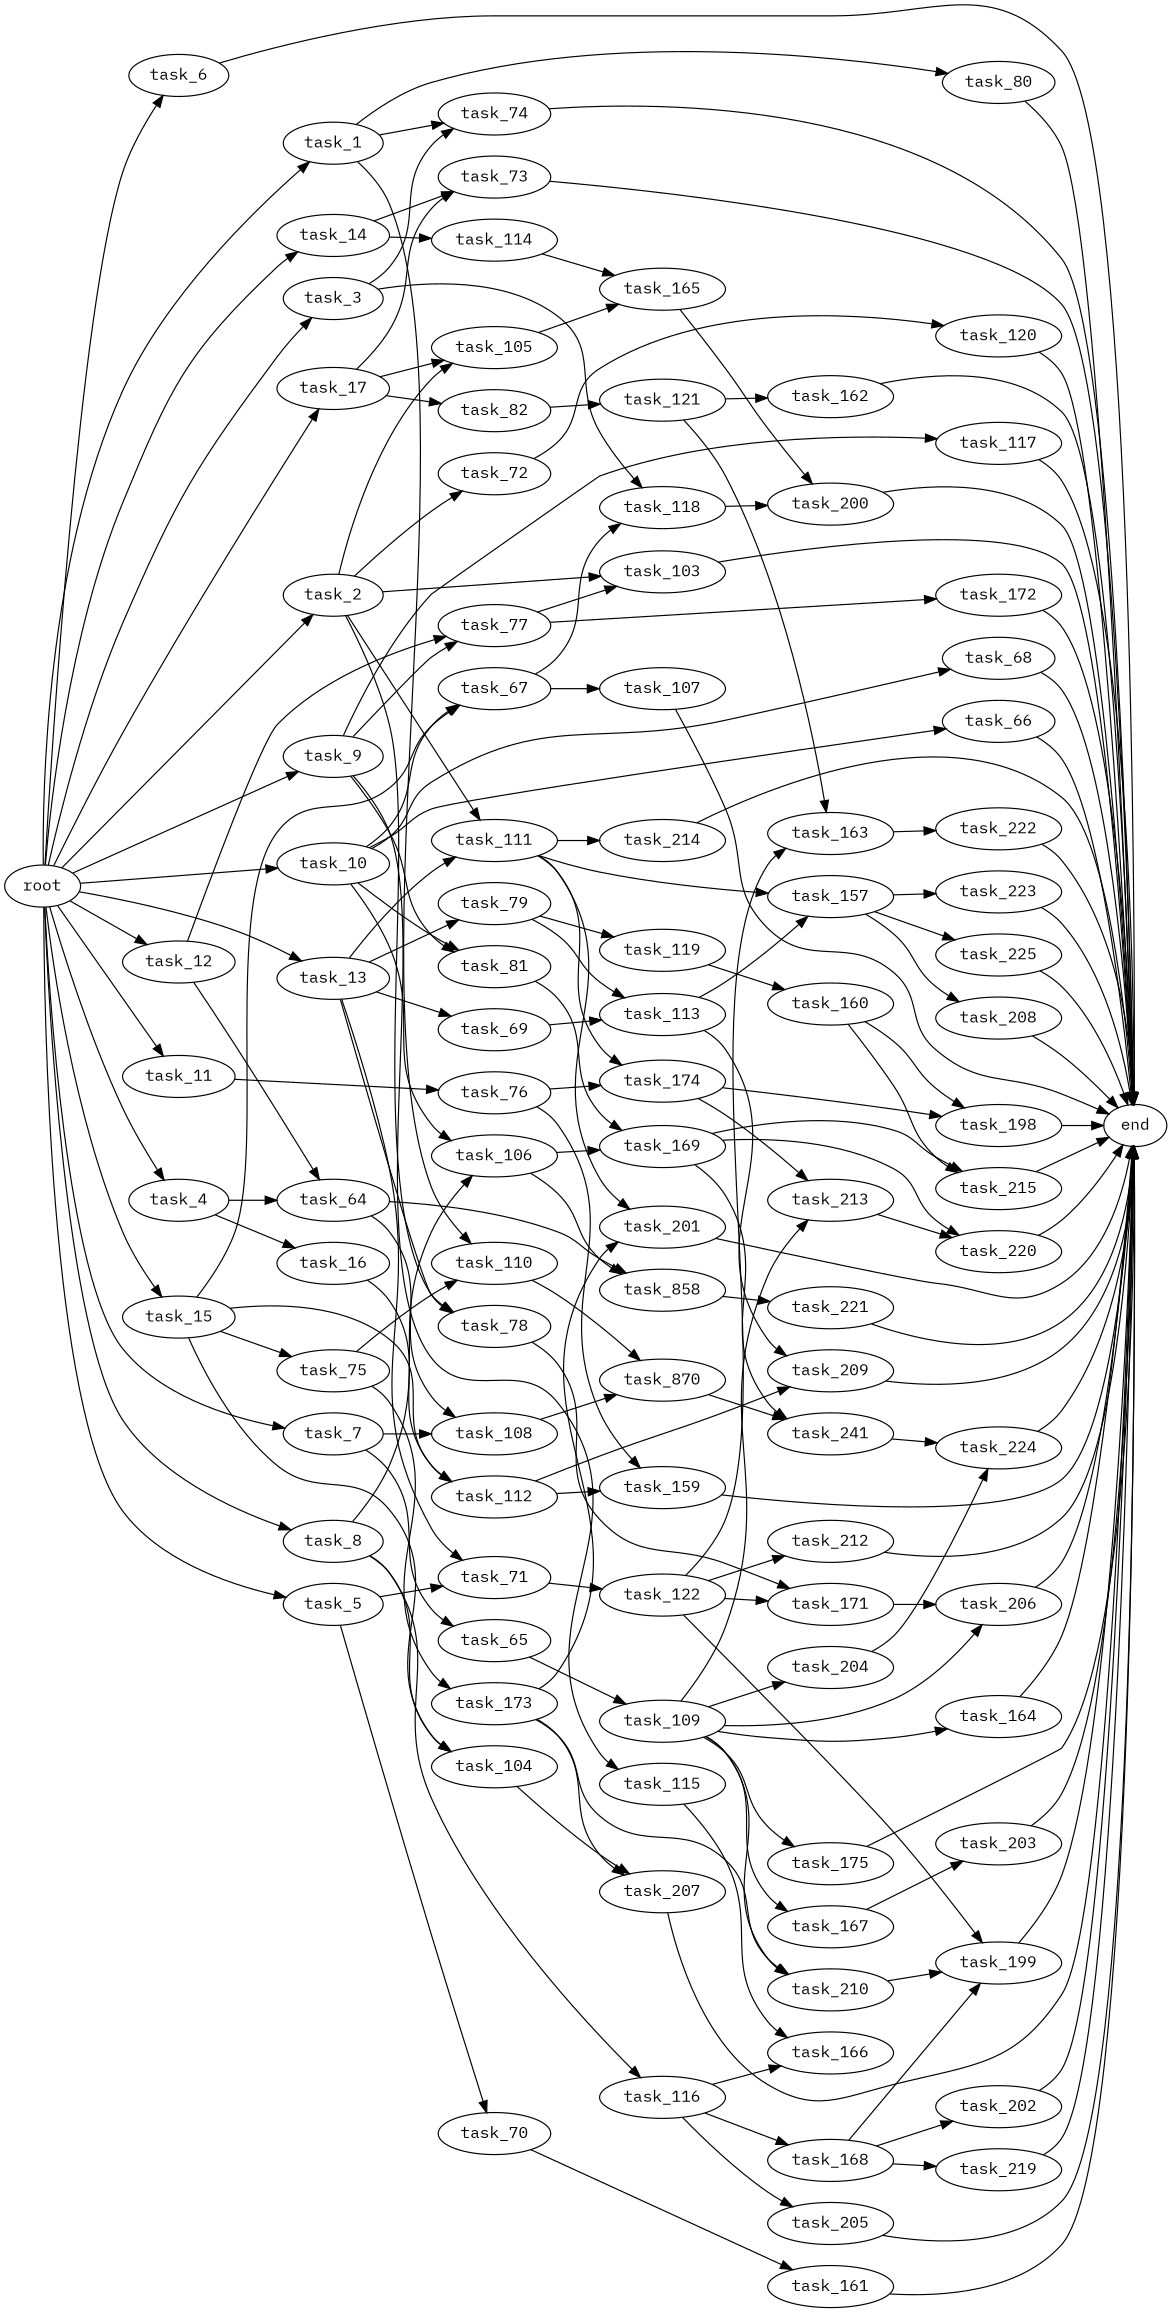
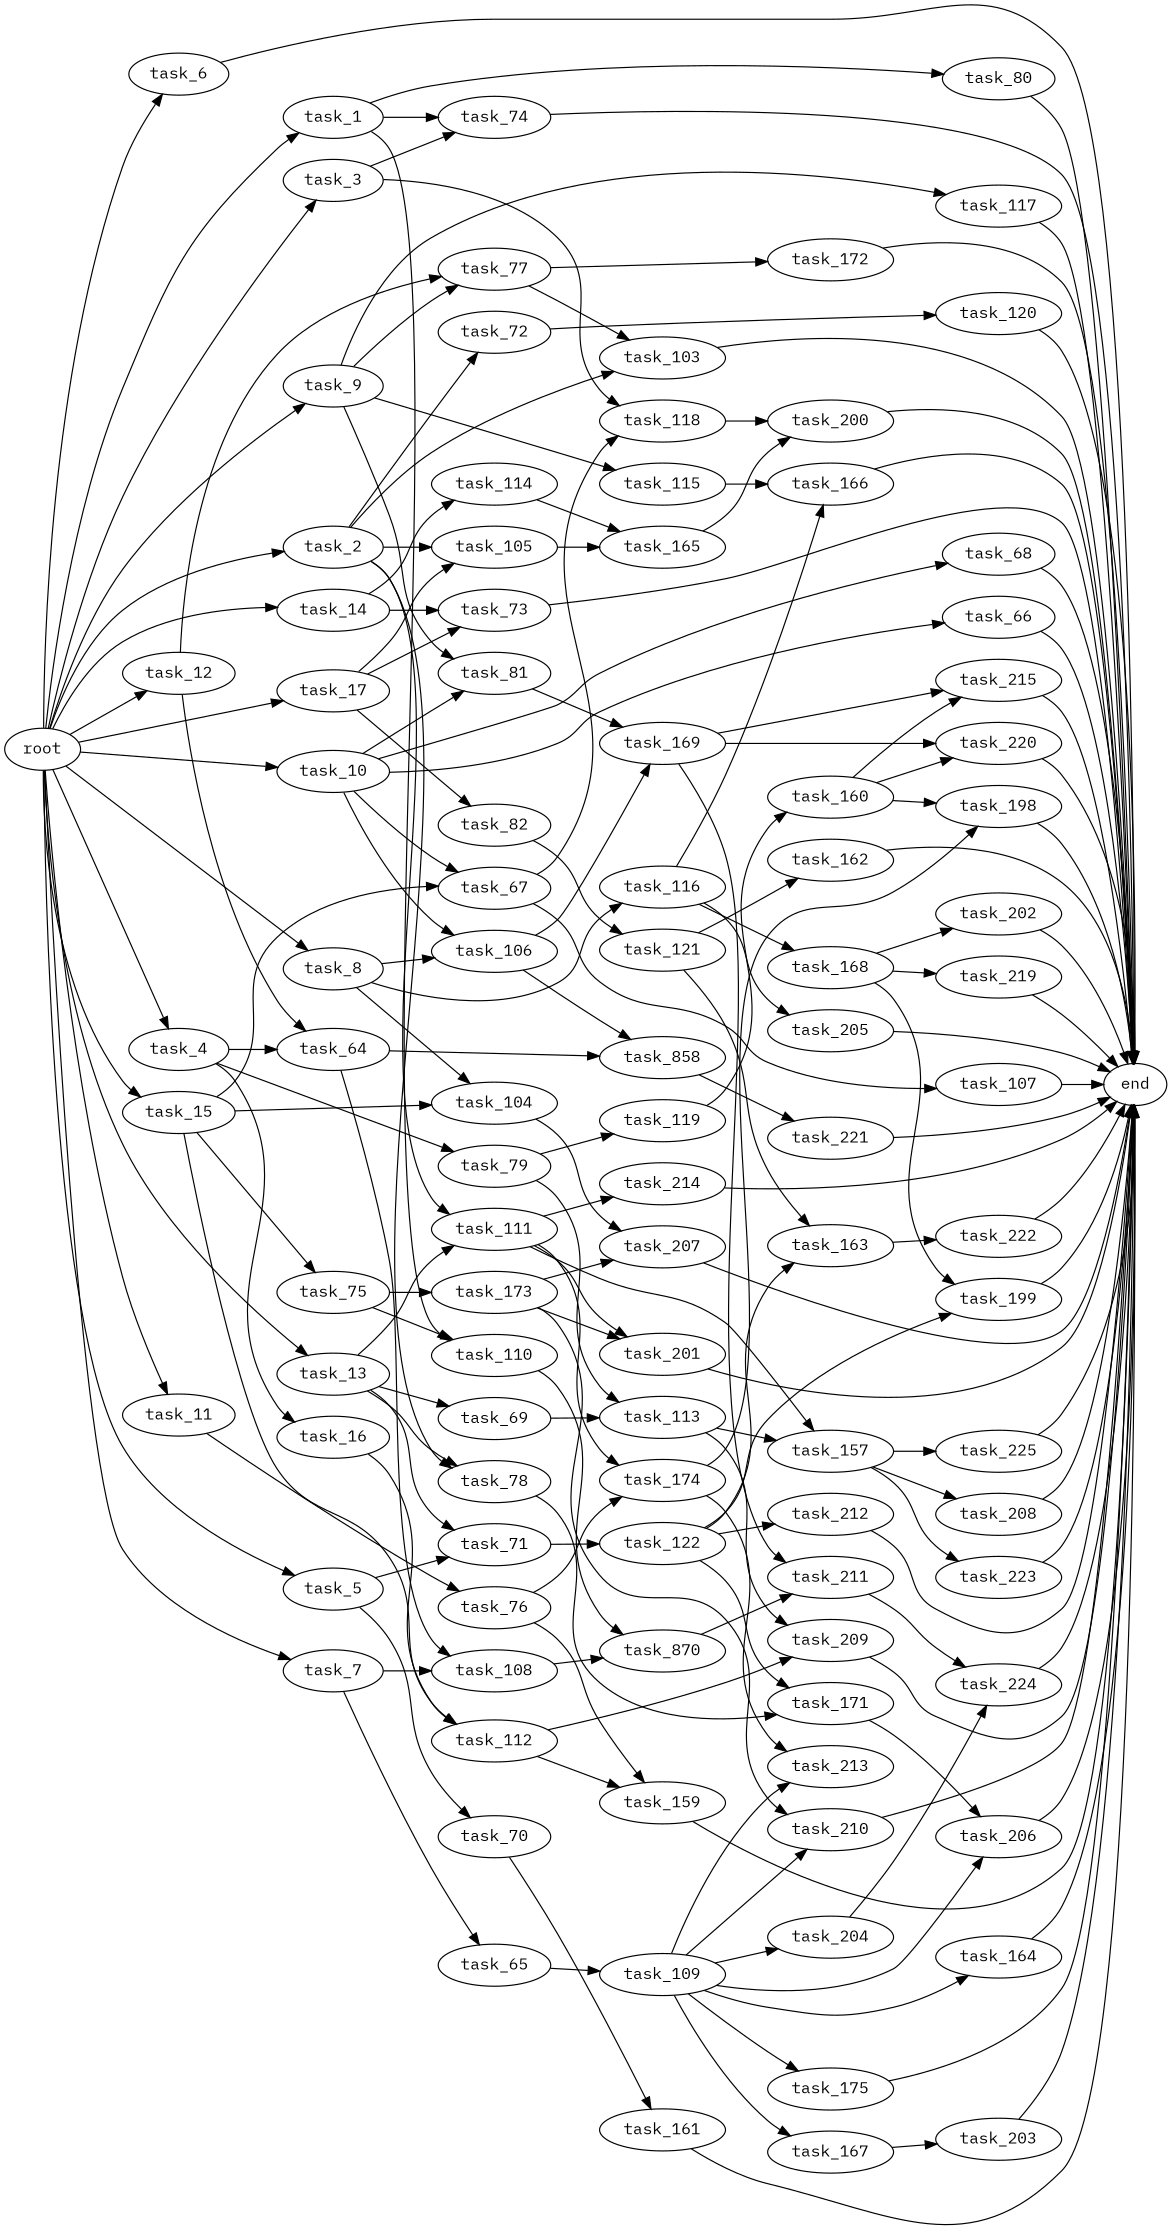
none -> (1069, 499)
(412, 942) -> (318, 1101)
(909, 1224) -> (909, 772)
(831, 1434) -> (831, 1577)
(909, 1977) -> (1073, 1714)
